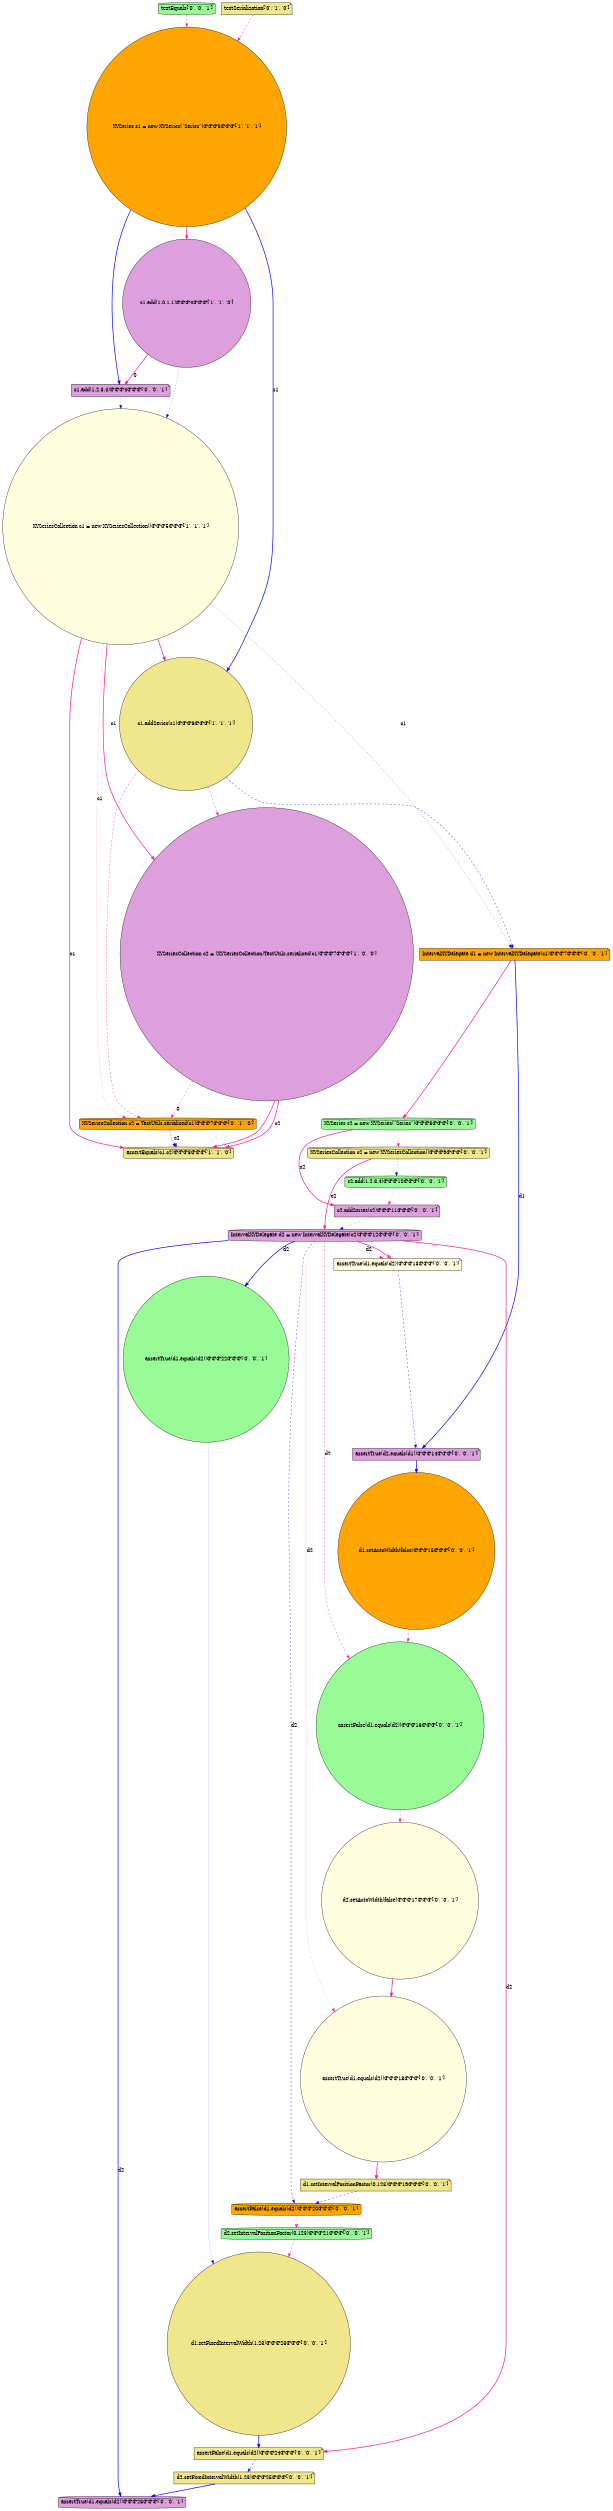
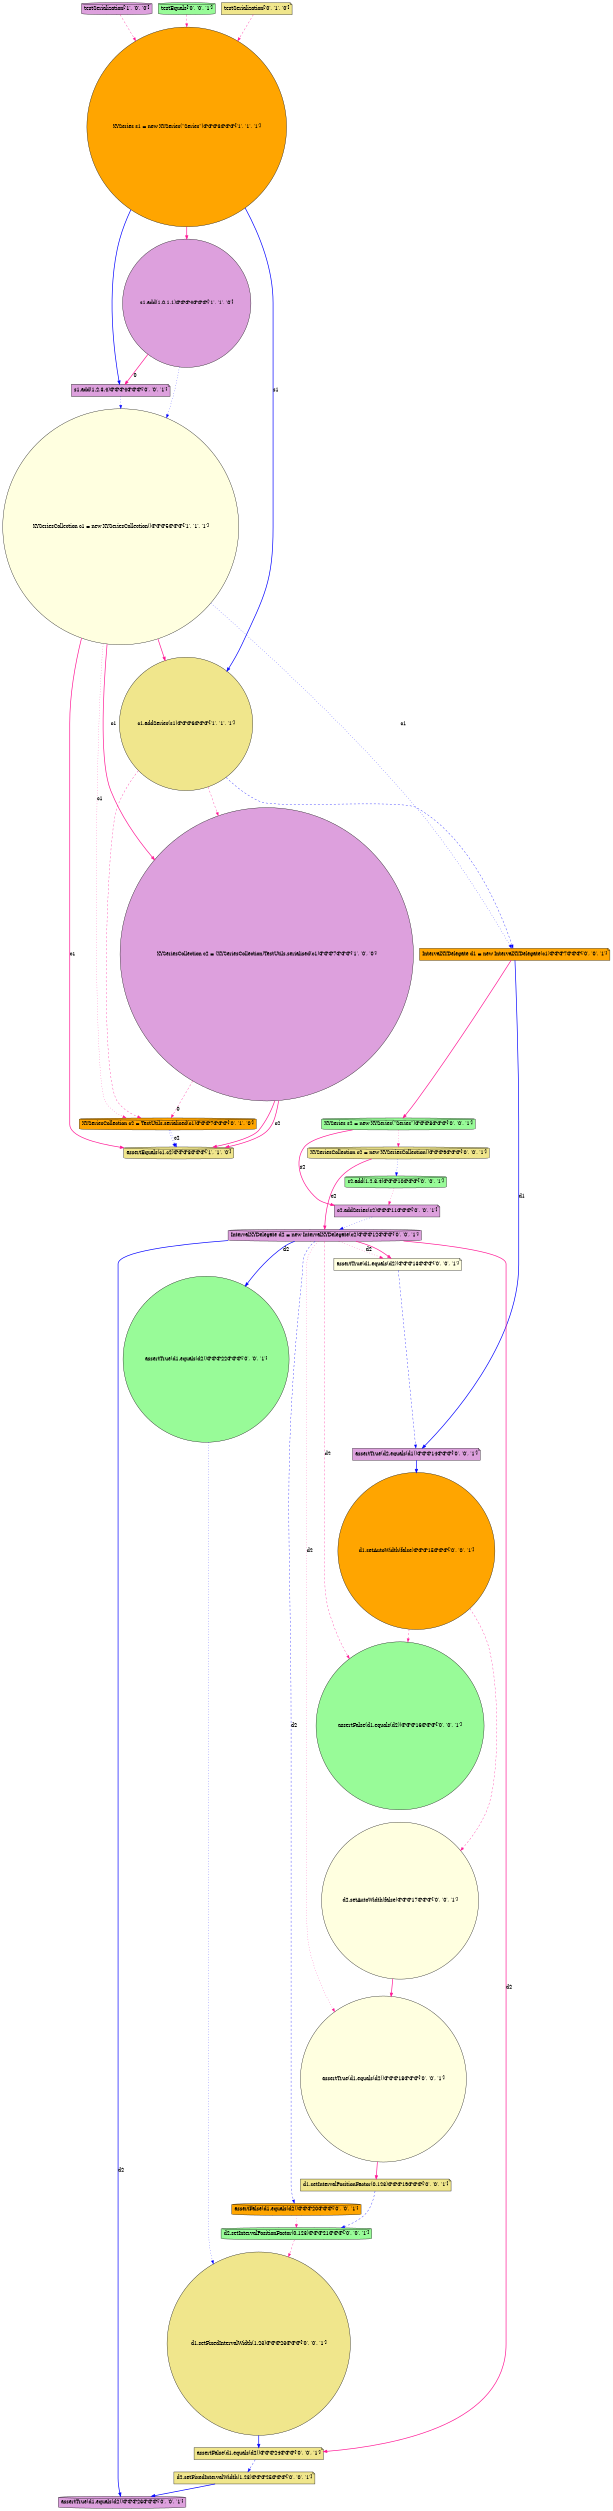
none -> (117, 9)
(400, 1814) -> (497, 1730)
(338, 2197) -> (366, 2214)
